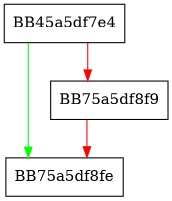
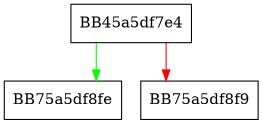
(87, 133) -> none
